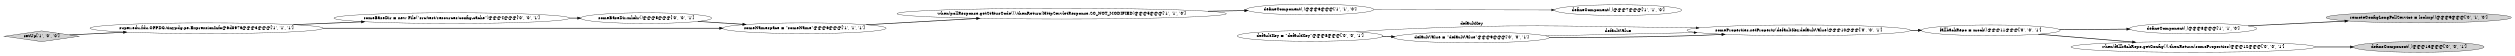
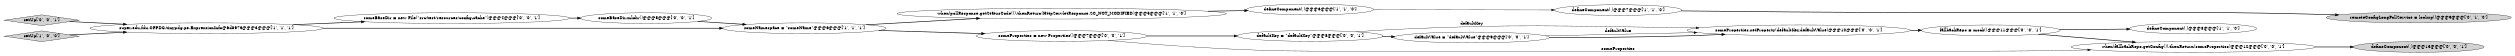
none -> (42, 20)
(2297, 23) -> (2008, 12)
none -> (1062, 36)
